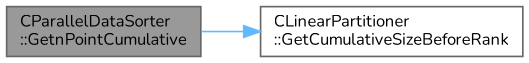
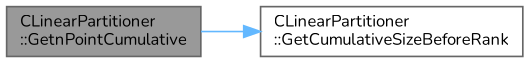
(104, 32) -> (104, 32)
